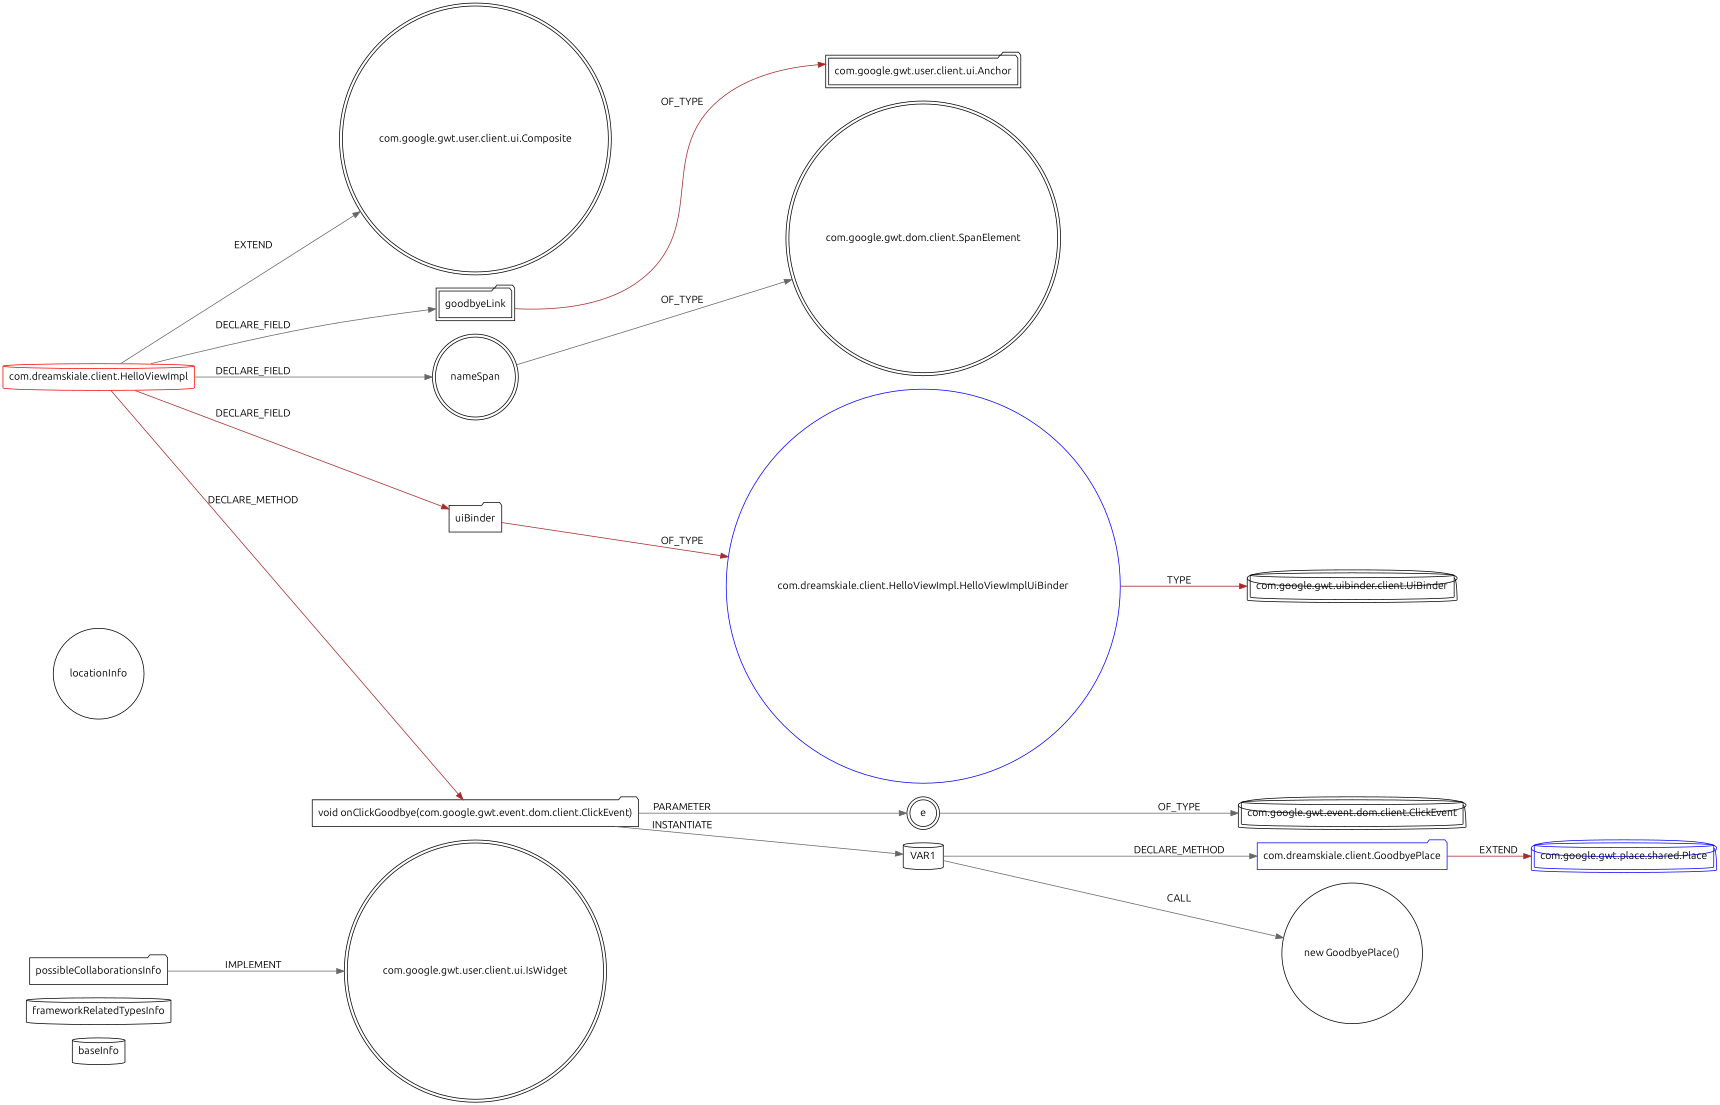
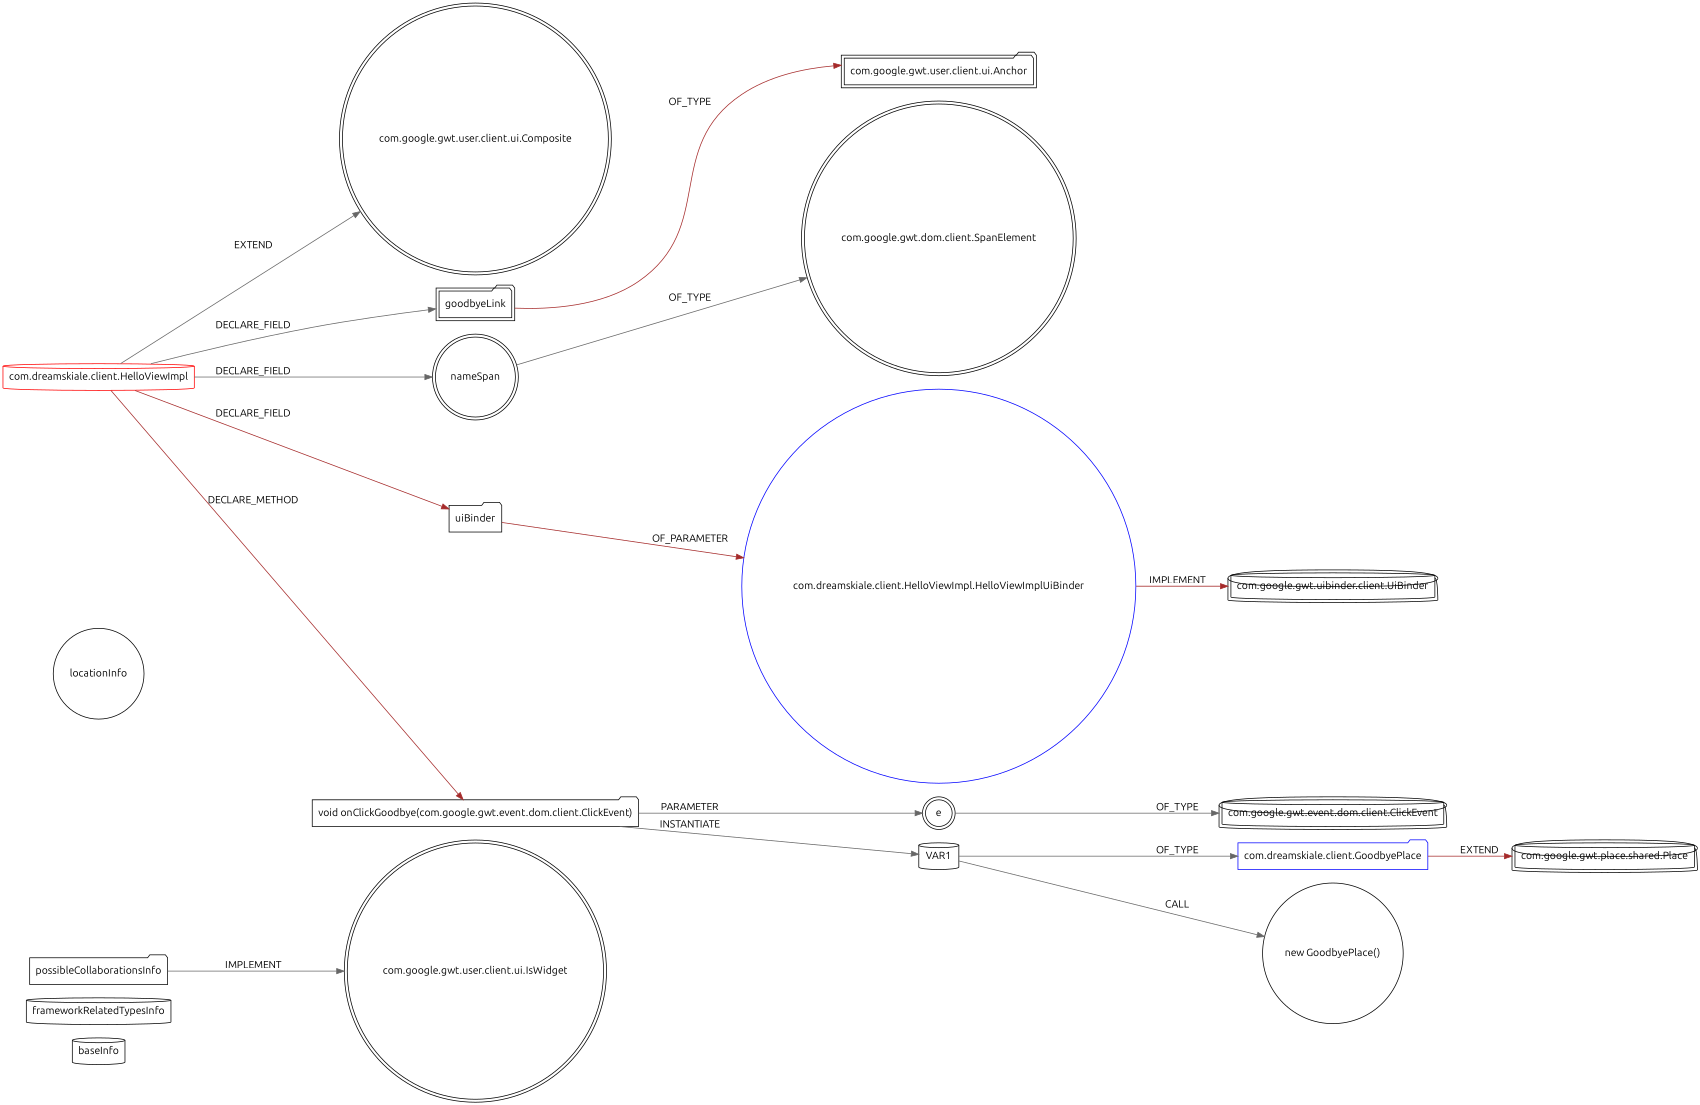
(682, 541) -> (690, 539)
(1179, 581) -> (1178, 581)
(1179, 851) -> (1178, 851)
(1624, 856) -> (1605, 856)
